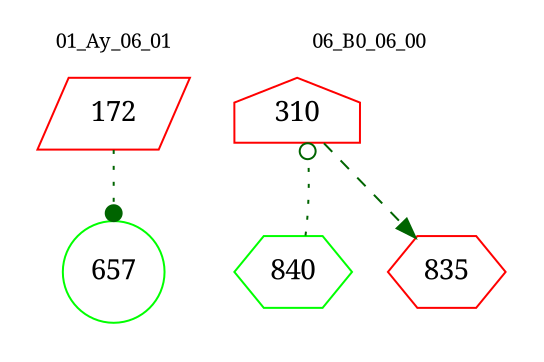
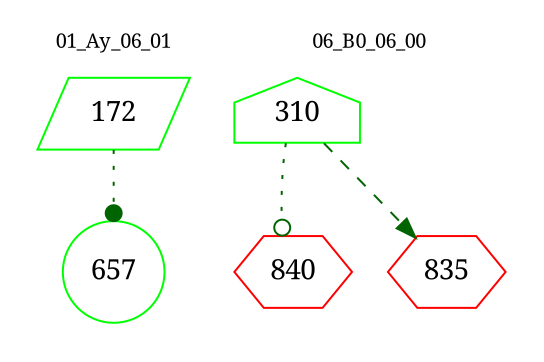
(114, 114) -> (114, 114)
(297, 114) -> (297, 114)
(308, 198) -> (282, 181)
(293, 272) -> (293, 272)
